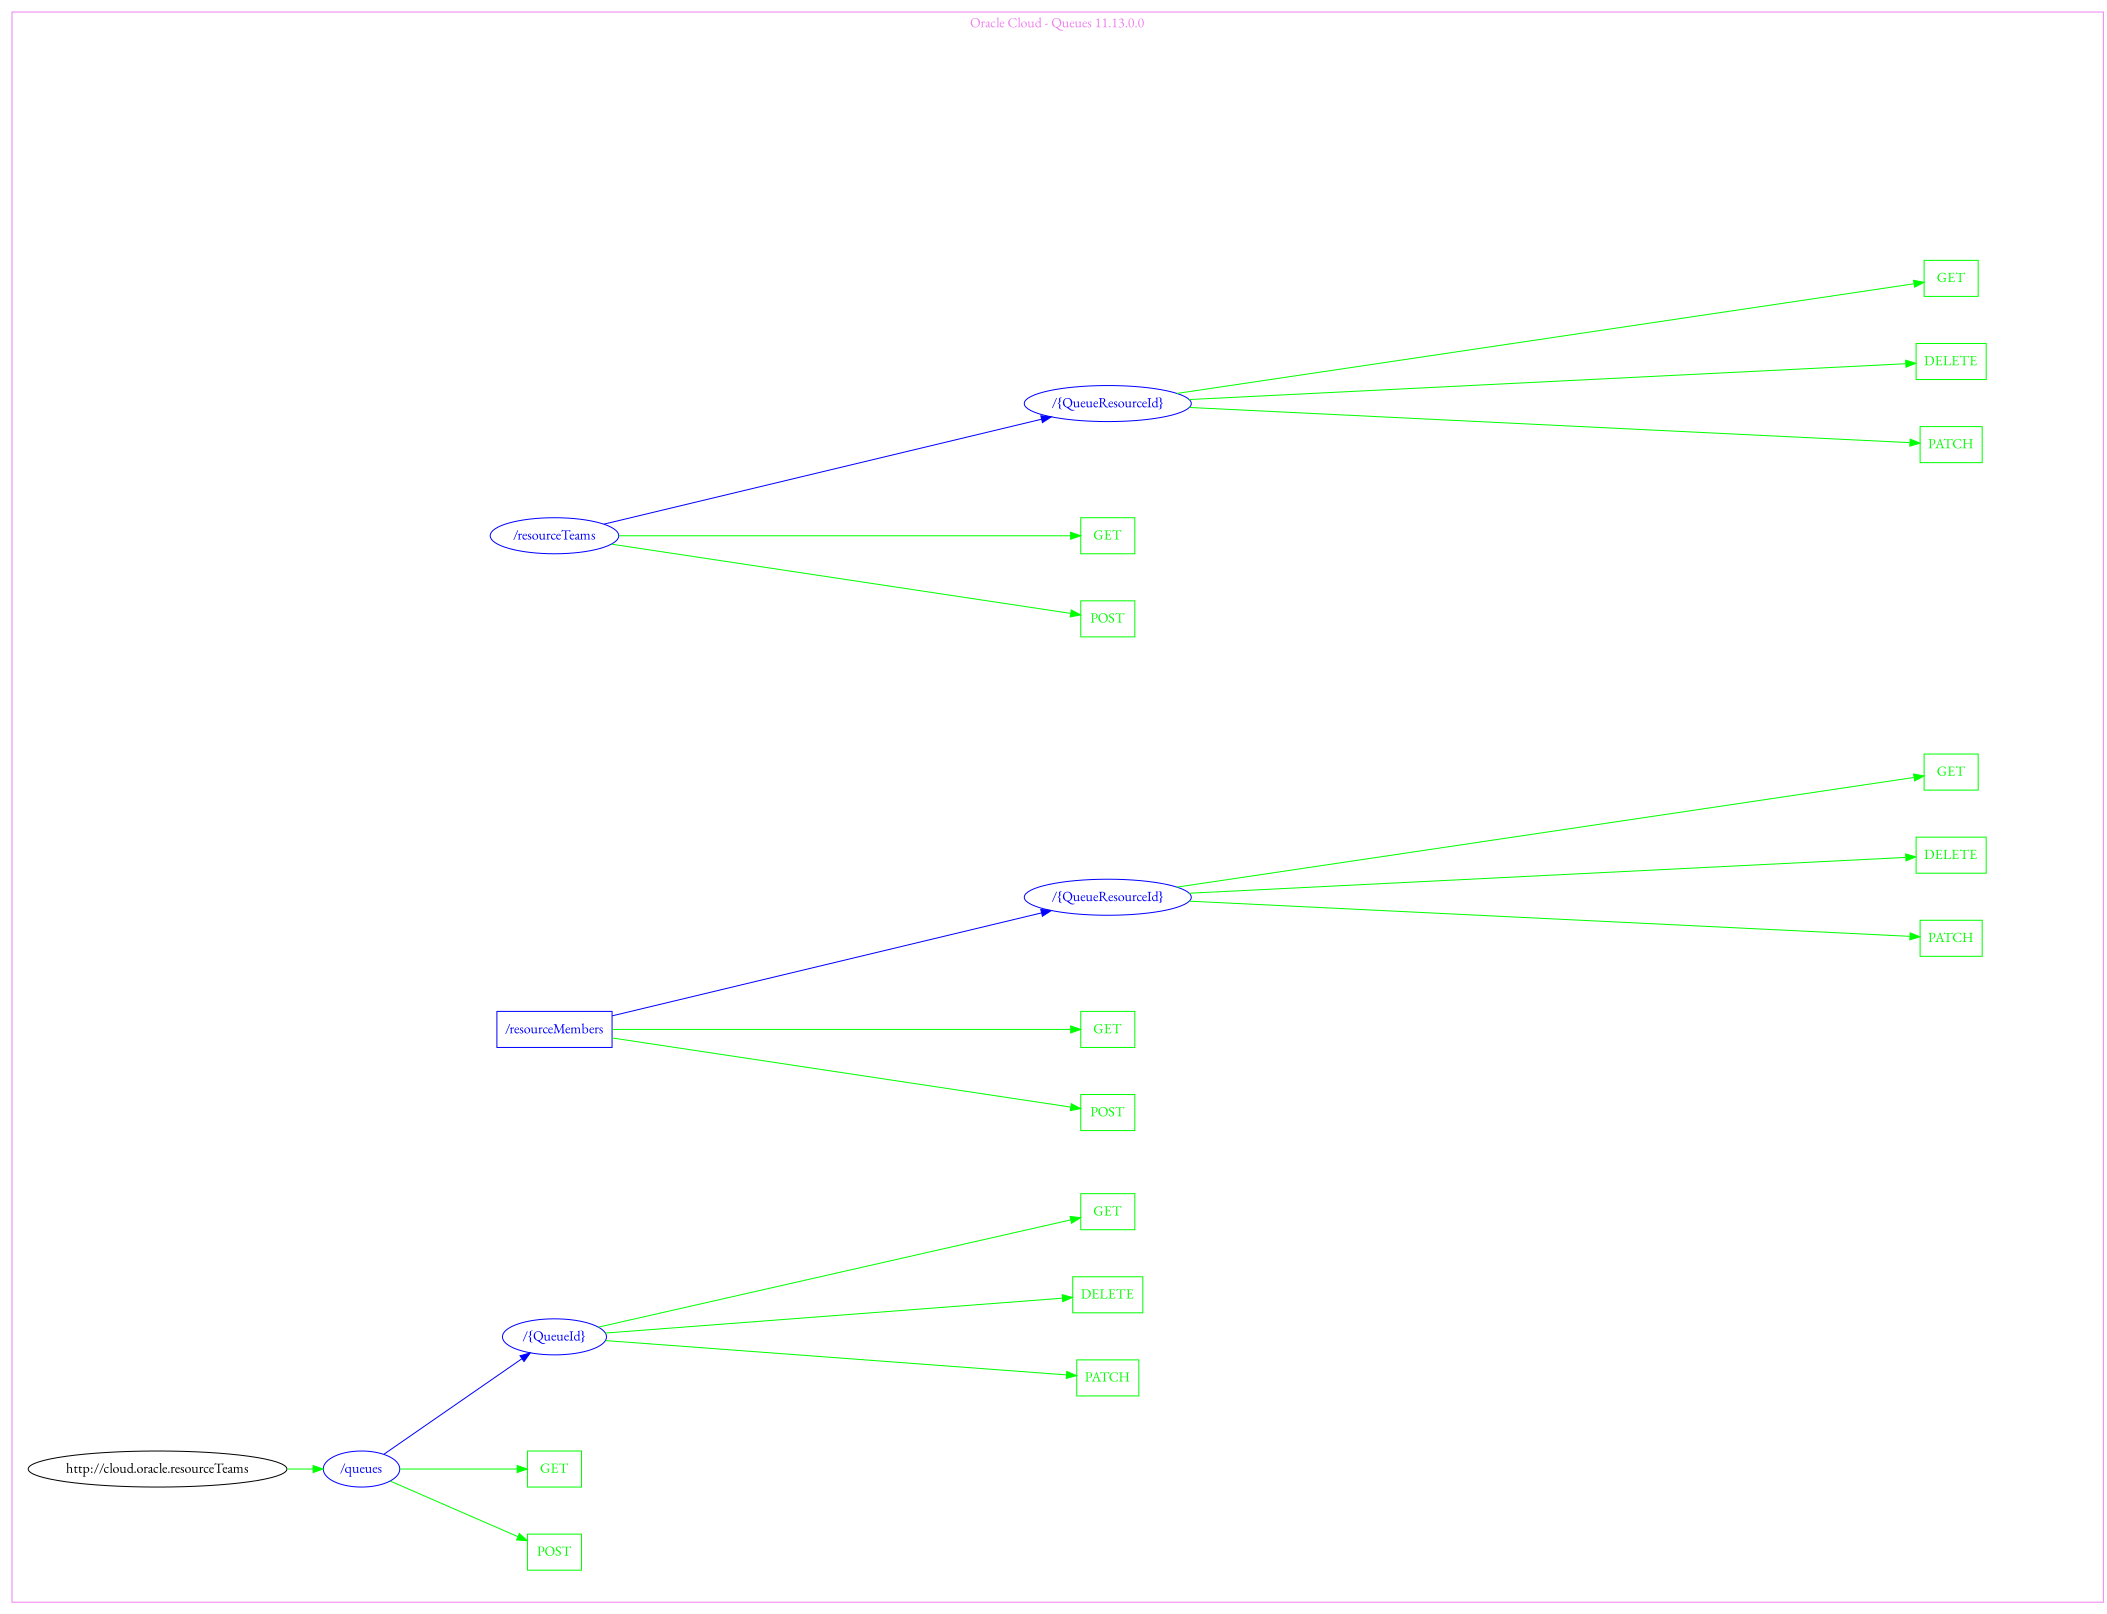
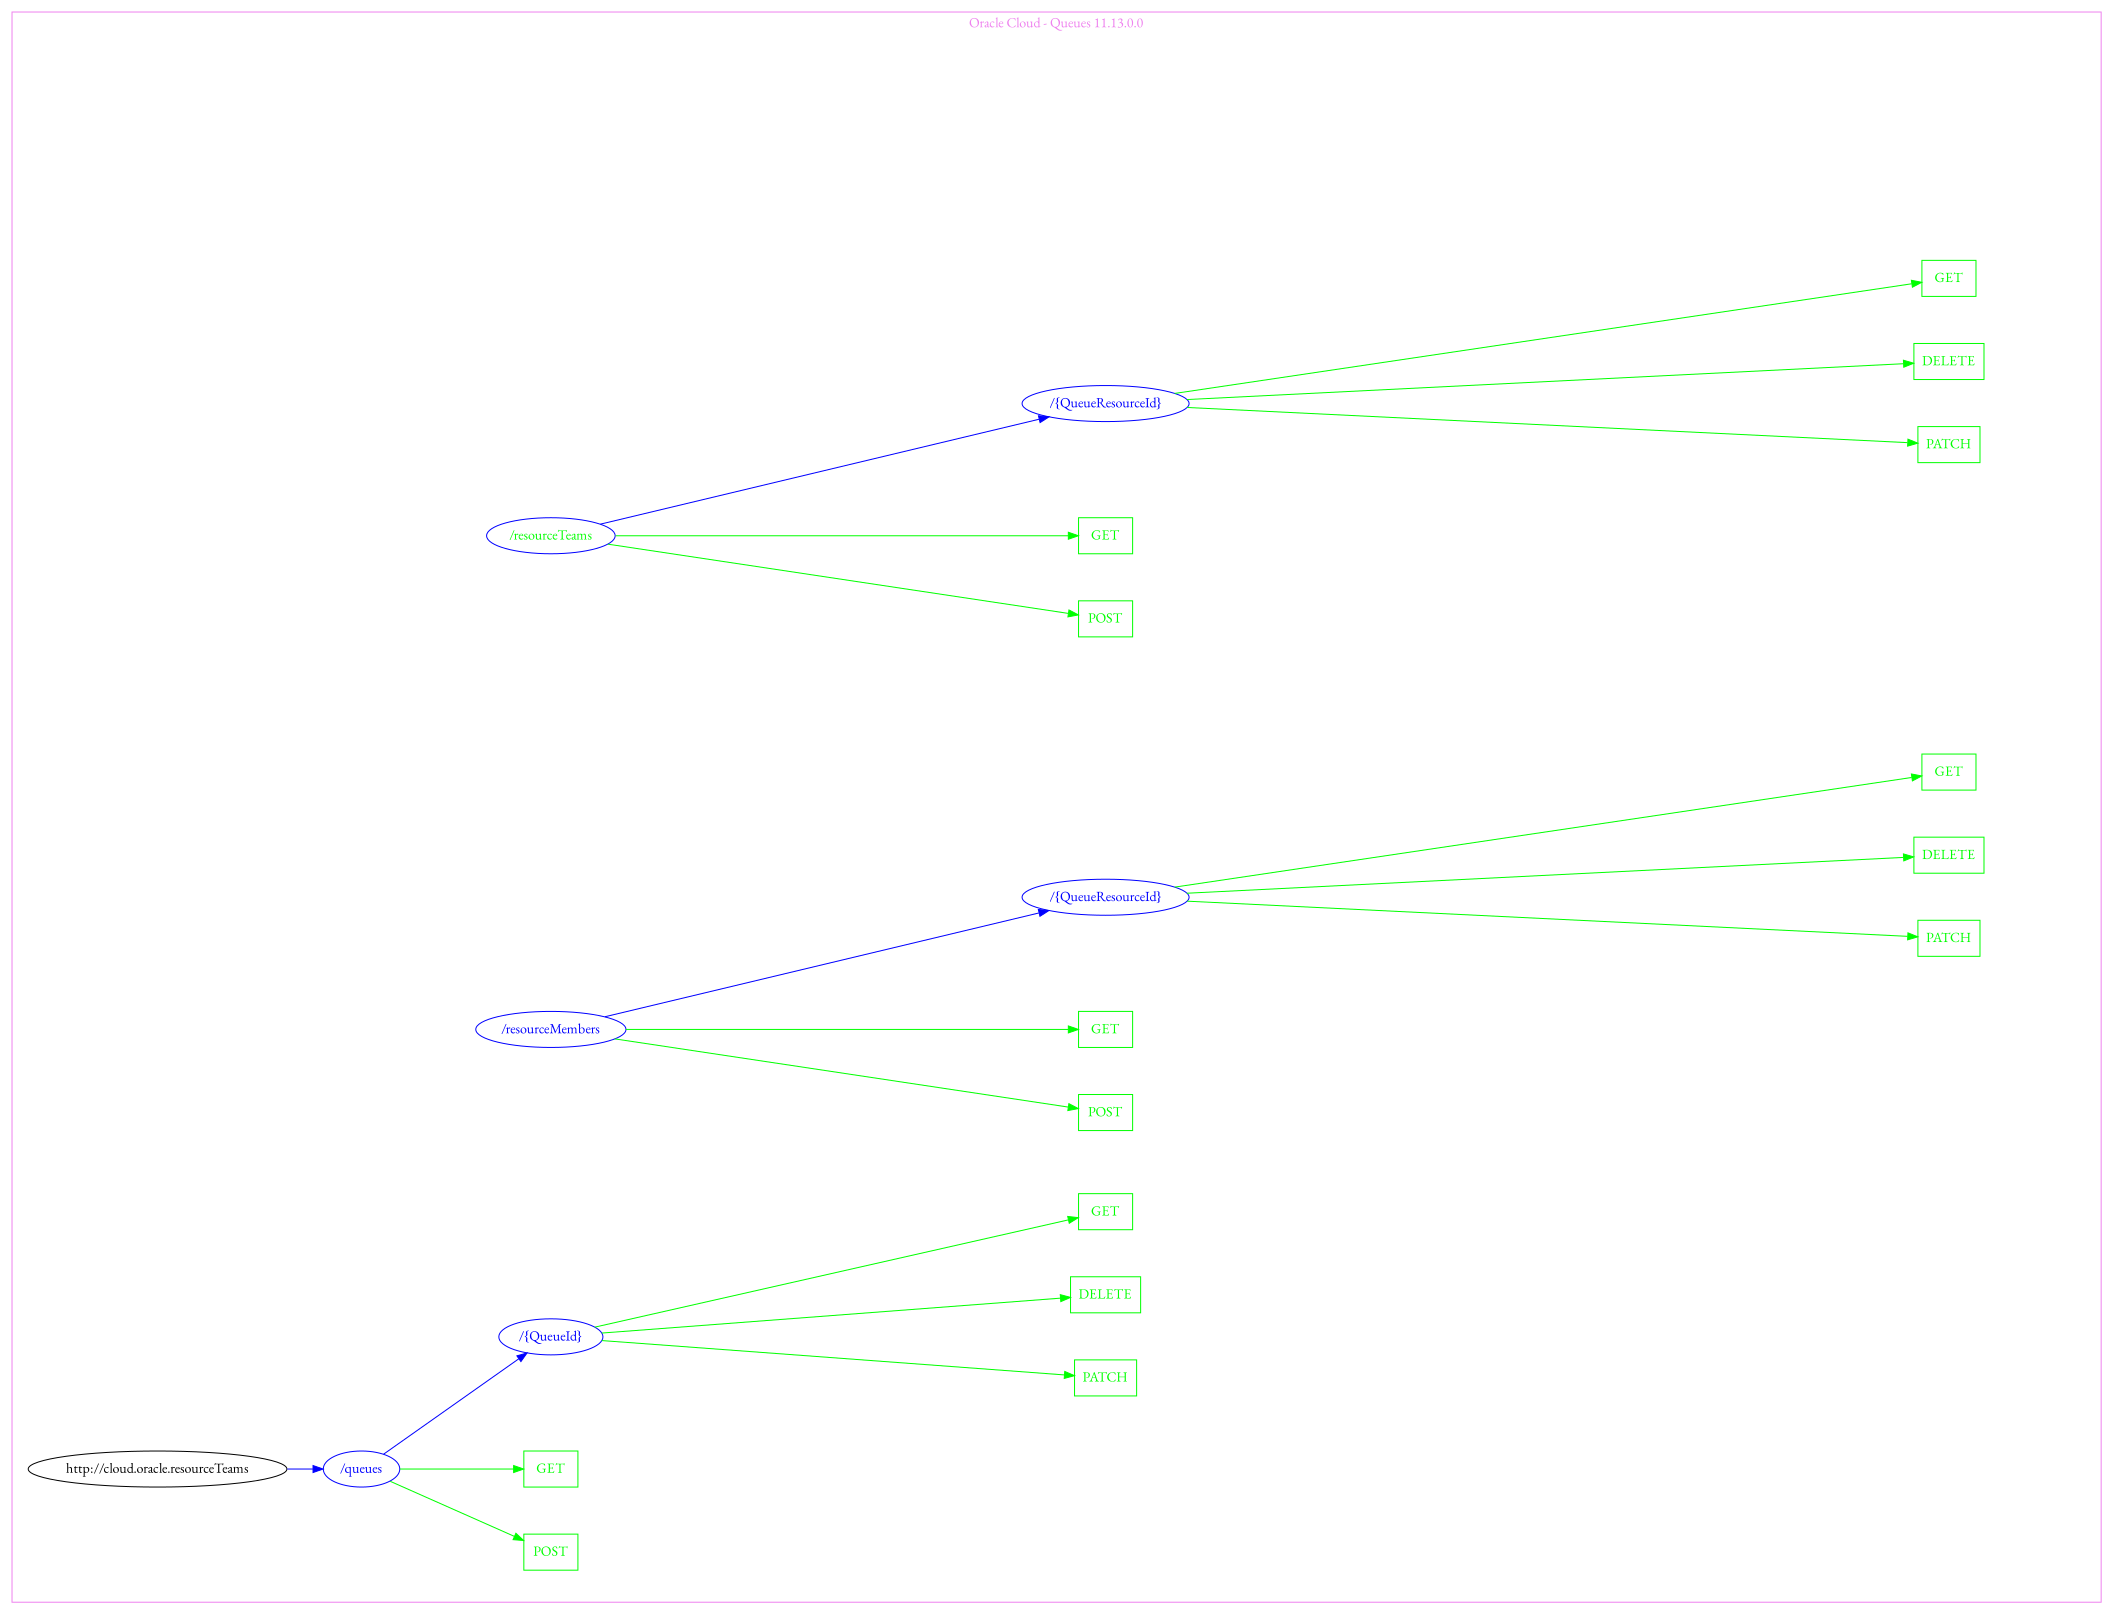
(554, 536) -> (551, 536)
(554, 1029) -> (551, 1029)
(300, 1469) -> (300, 1469)
